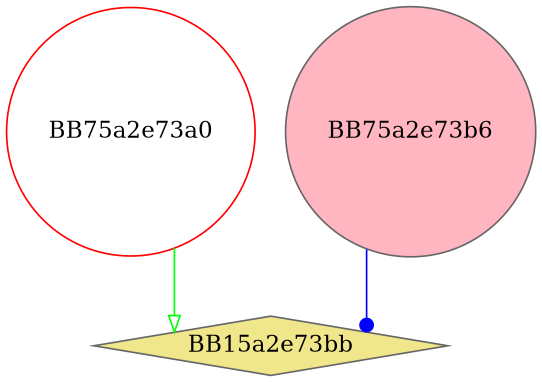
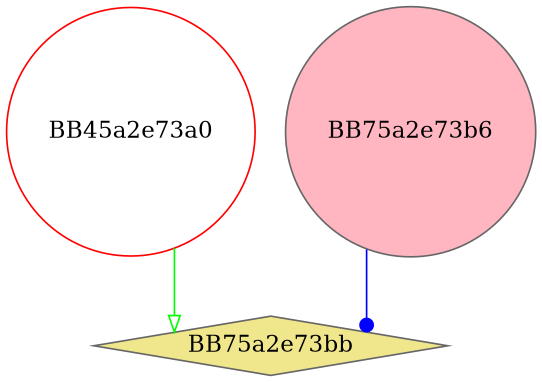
(131, 132) -> (131, 132)
(271, 346) -> (271, 346)
